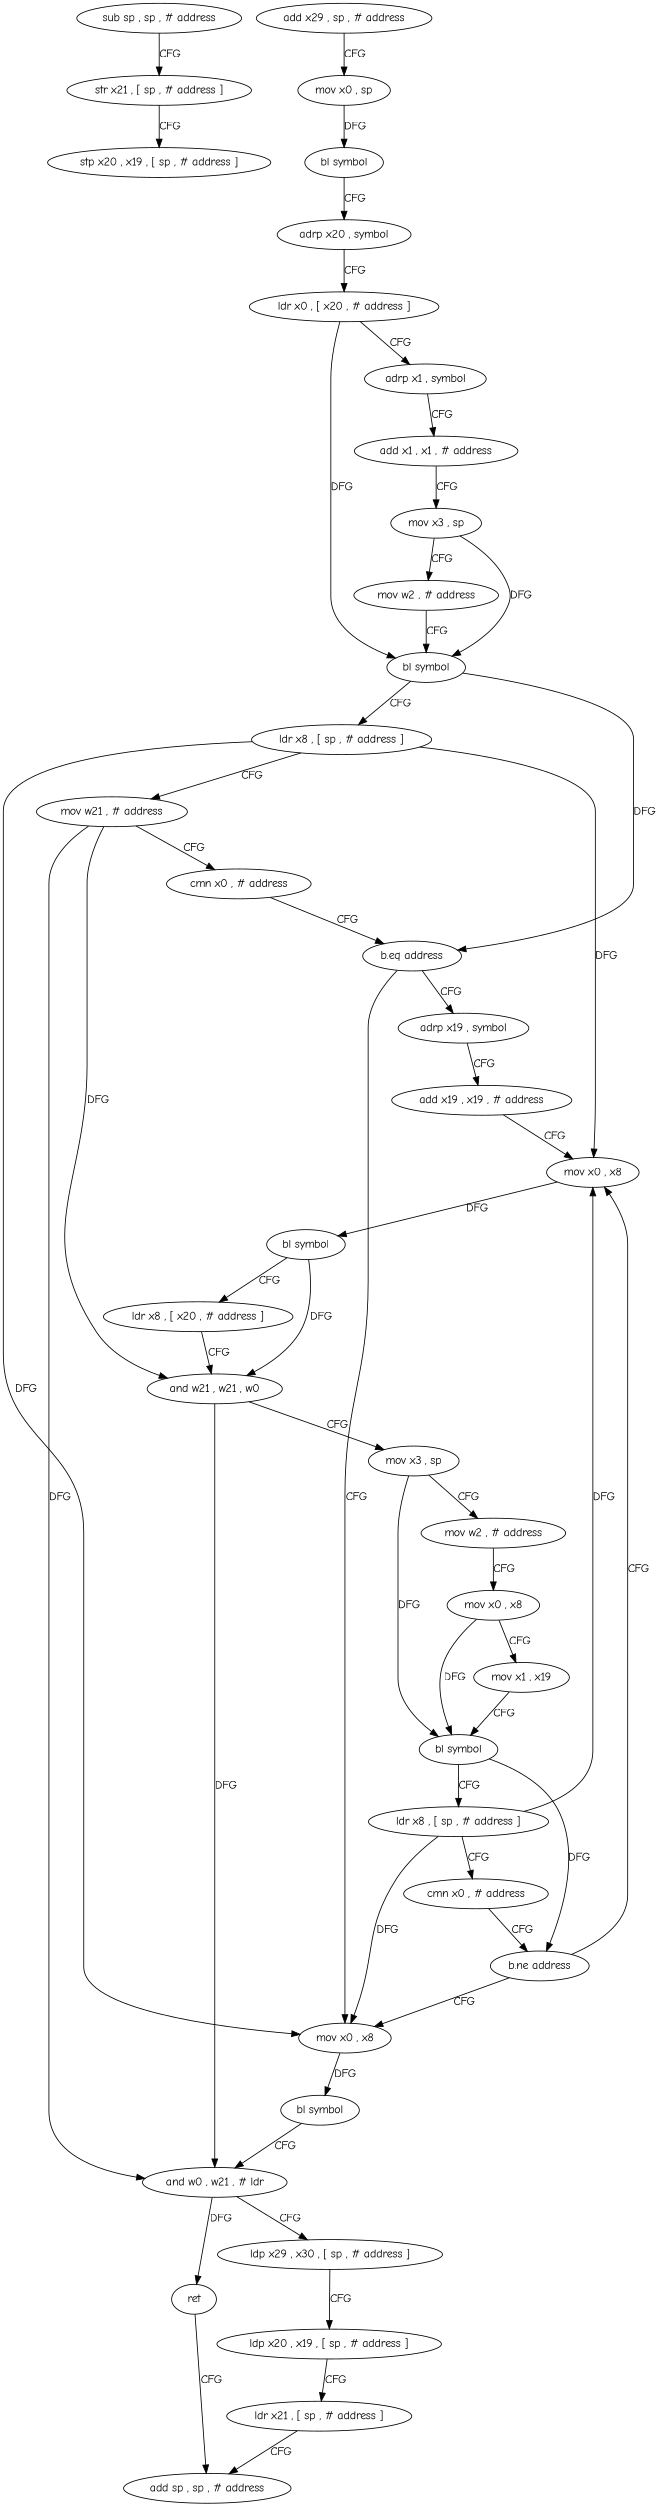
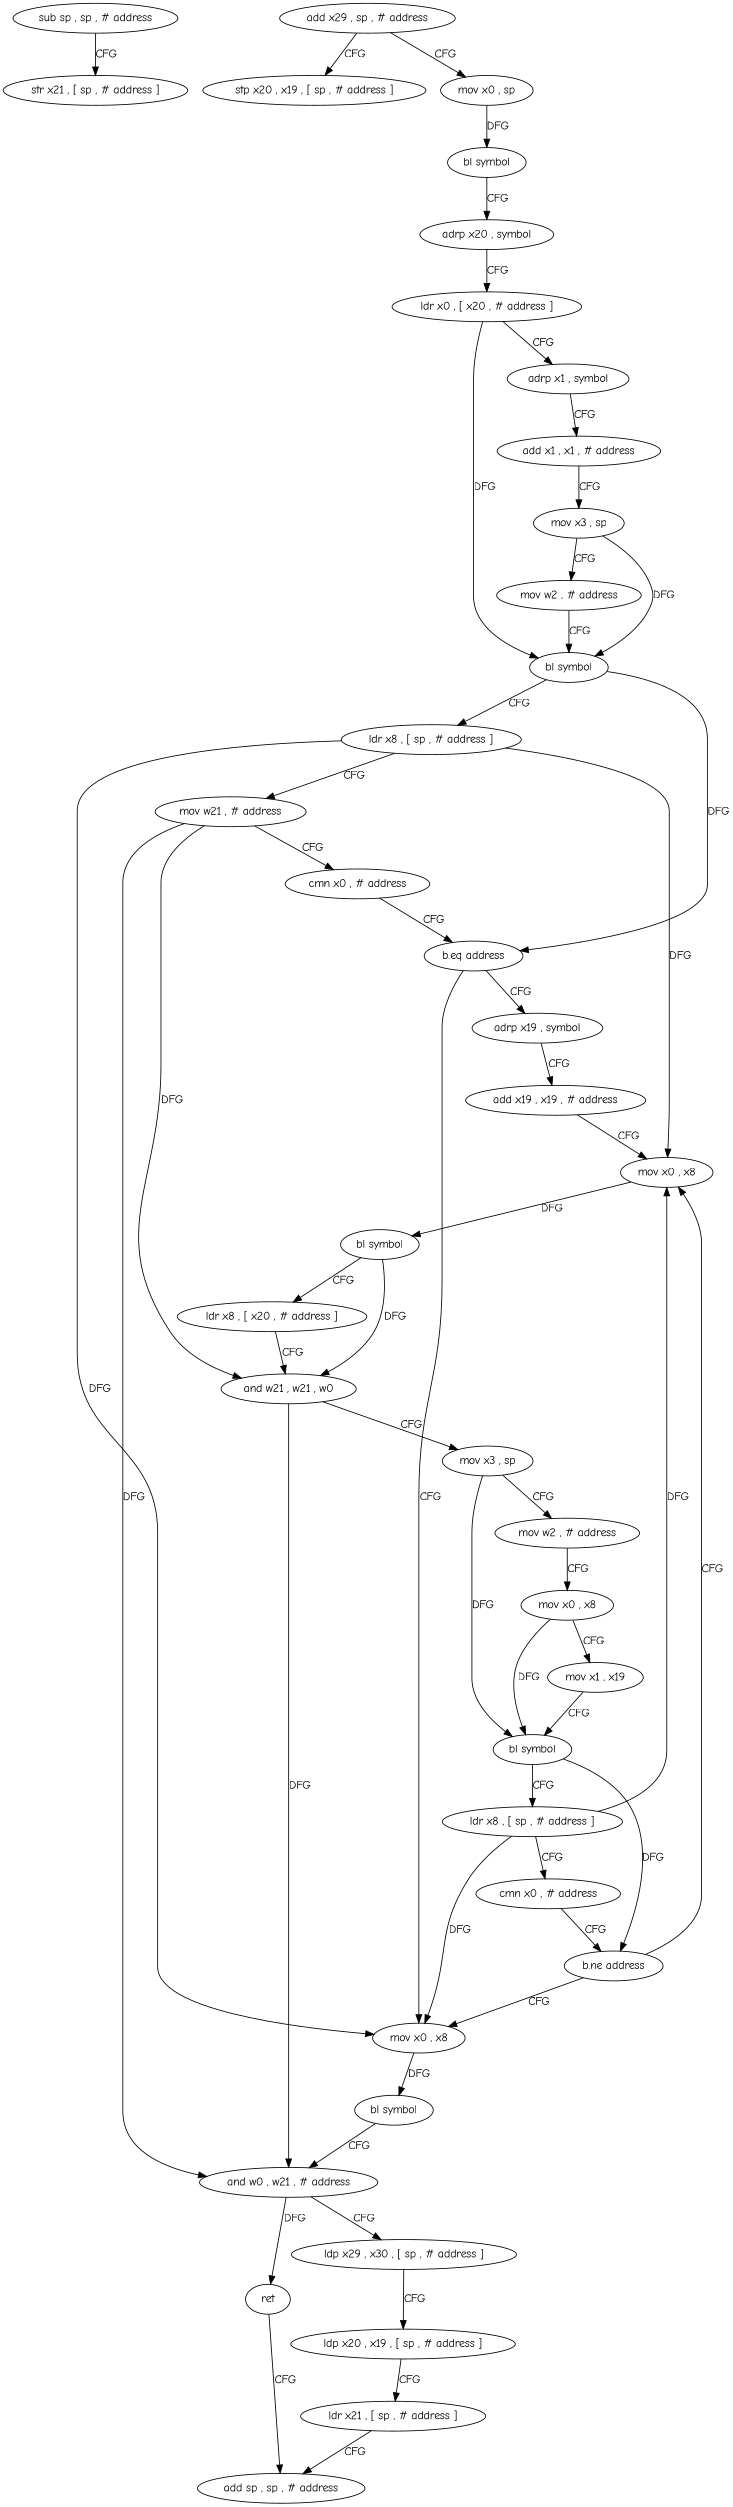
(159, 122) -> (343, 51)
(215, 2182) -> (289, 2182)
